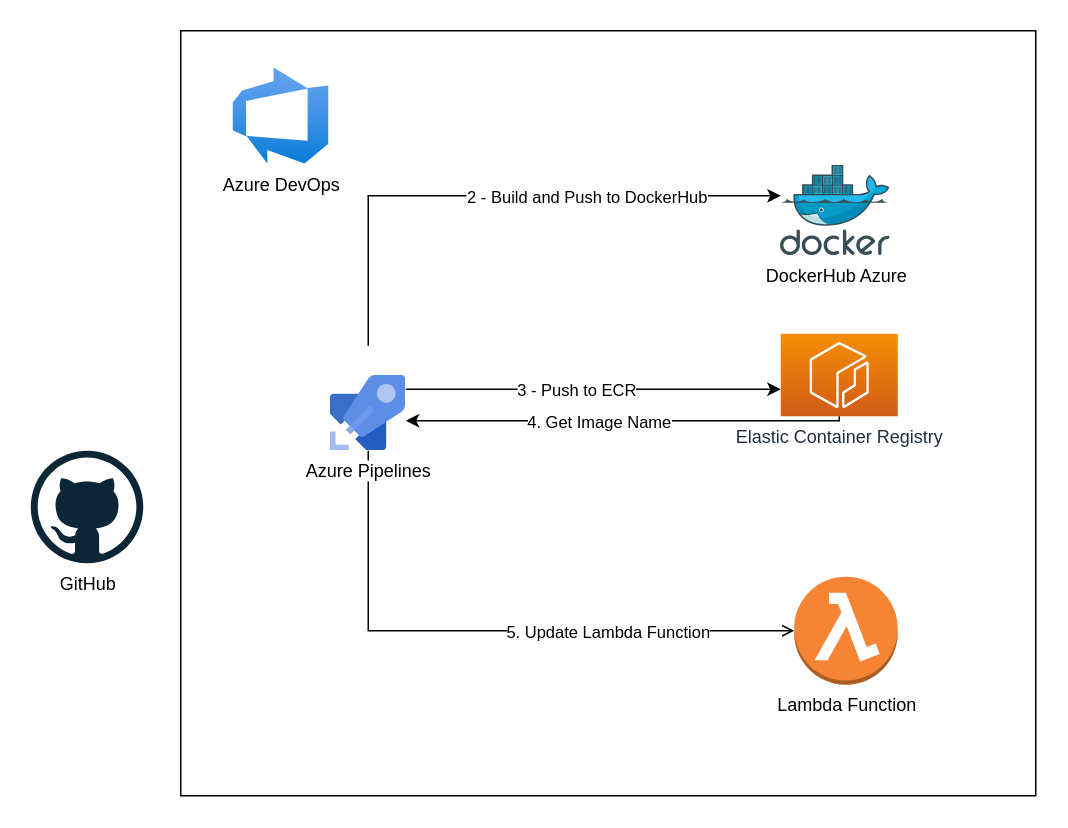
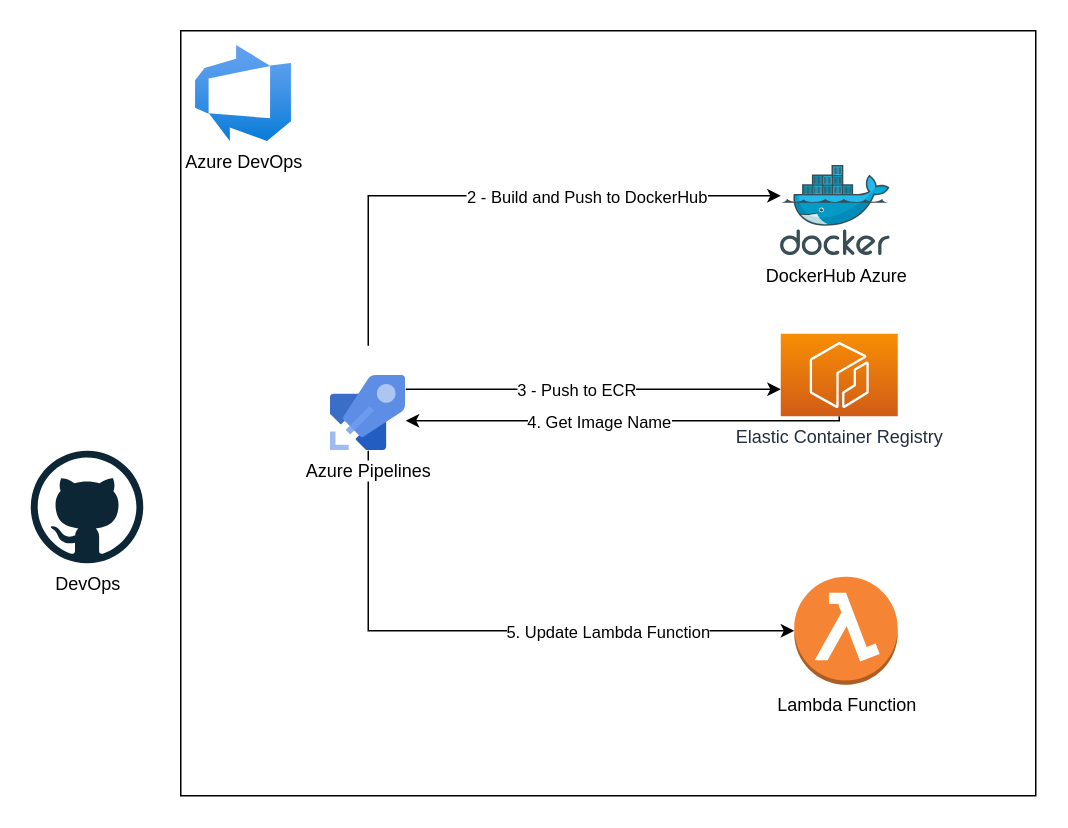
(281, 116) -> (244, 94)
(89, 585) -> (89, 585)
(785, 631) -> (783, 631)
